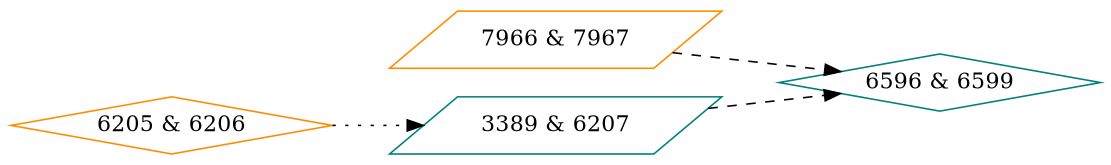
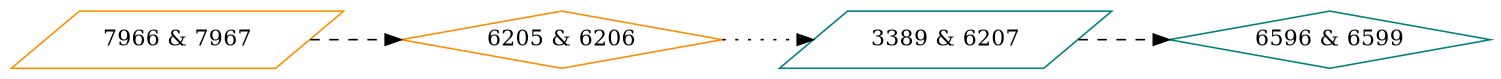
(749, 61) -> (347, 40)
